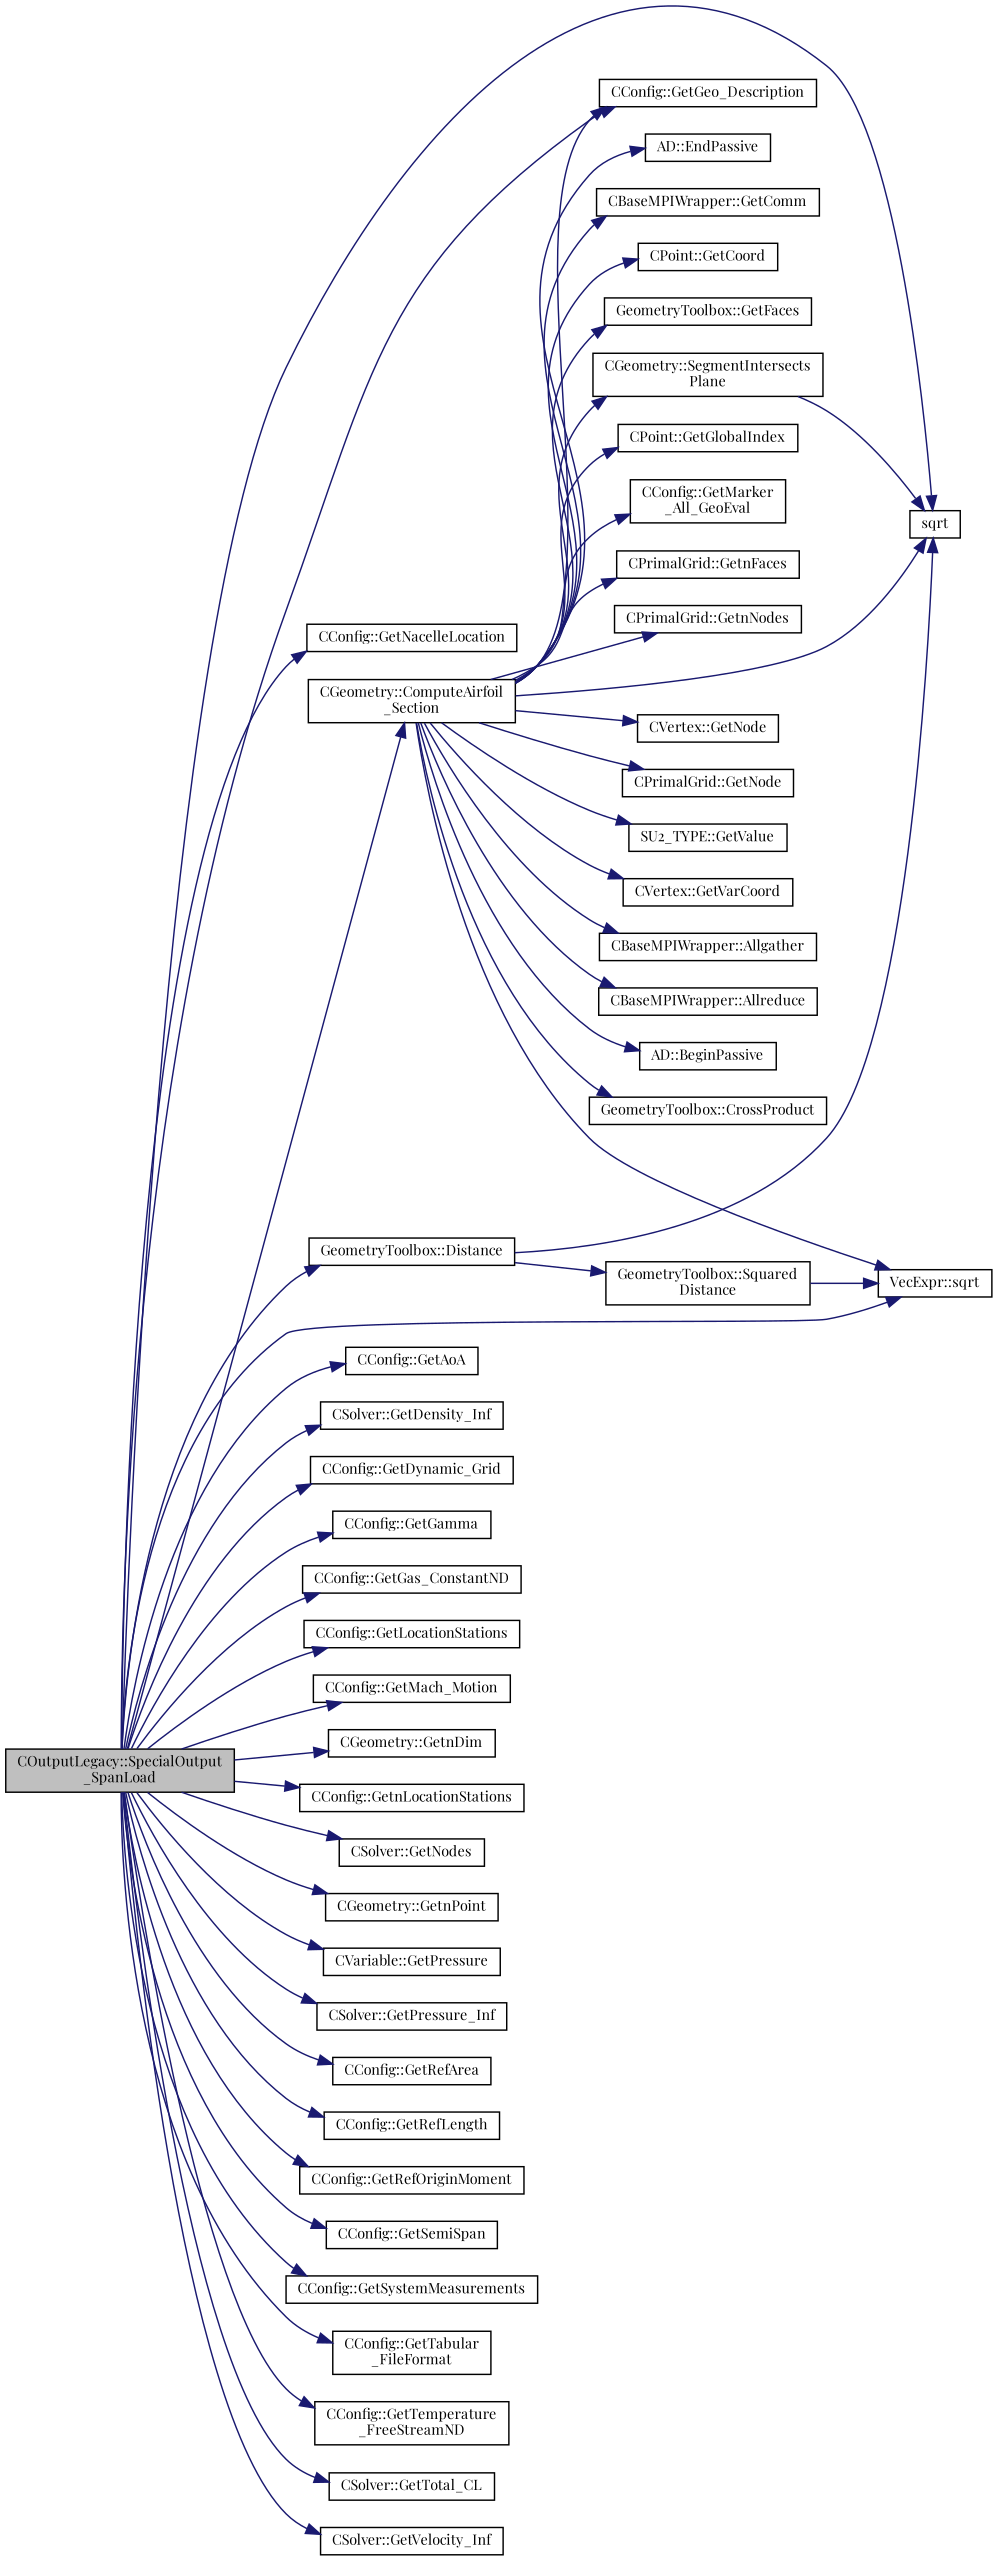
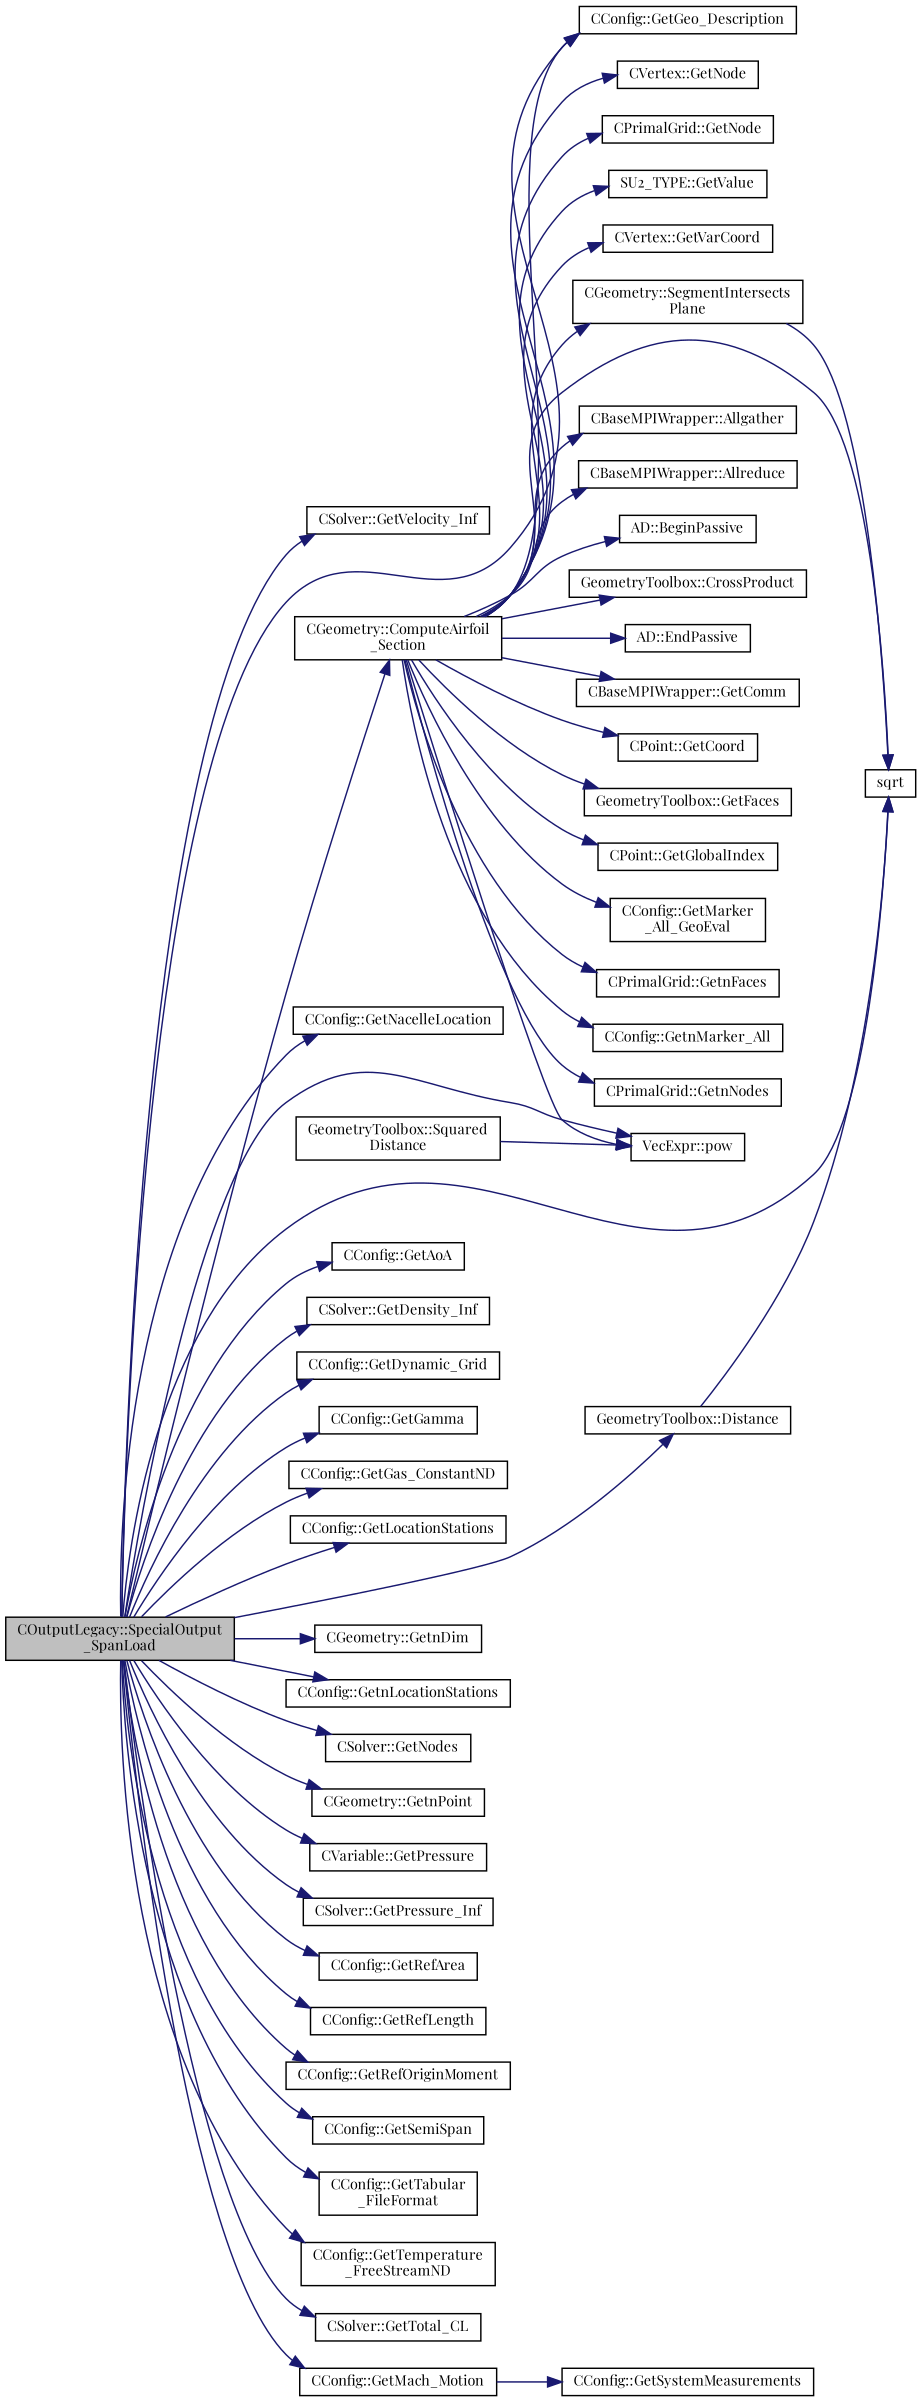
none -> (688, 1038)
(553, 1267) -> none
(935, 1283) -> (688, 1147)
(200, 2145) -> (522, 2382)
